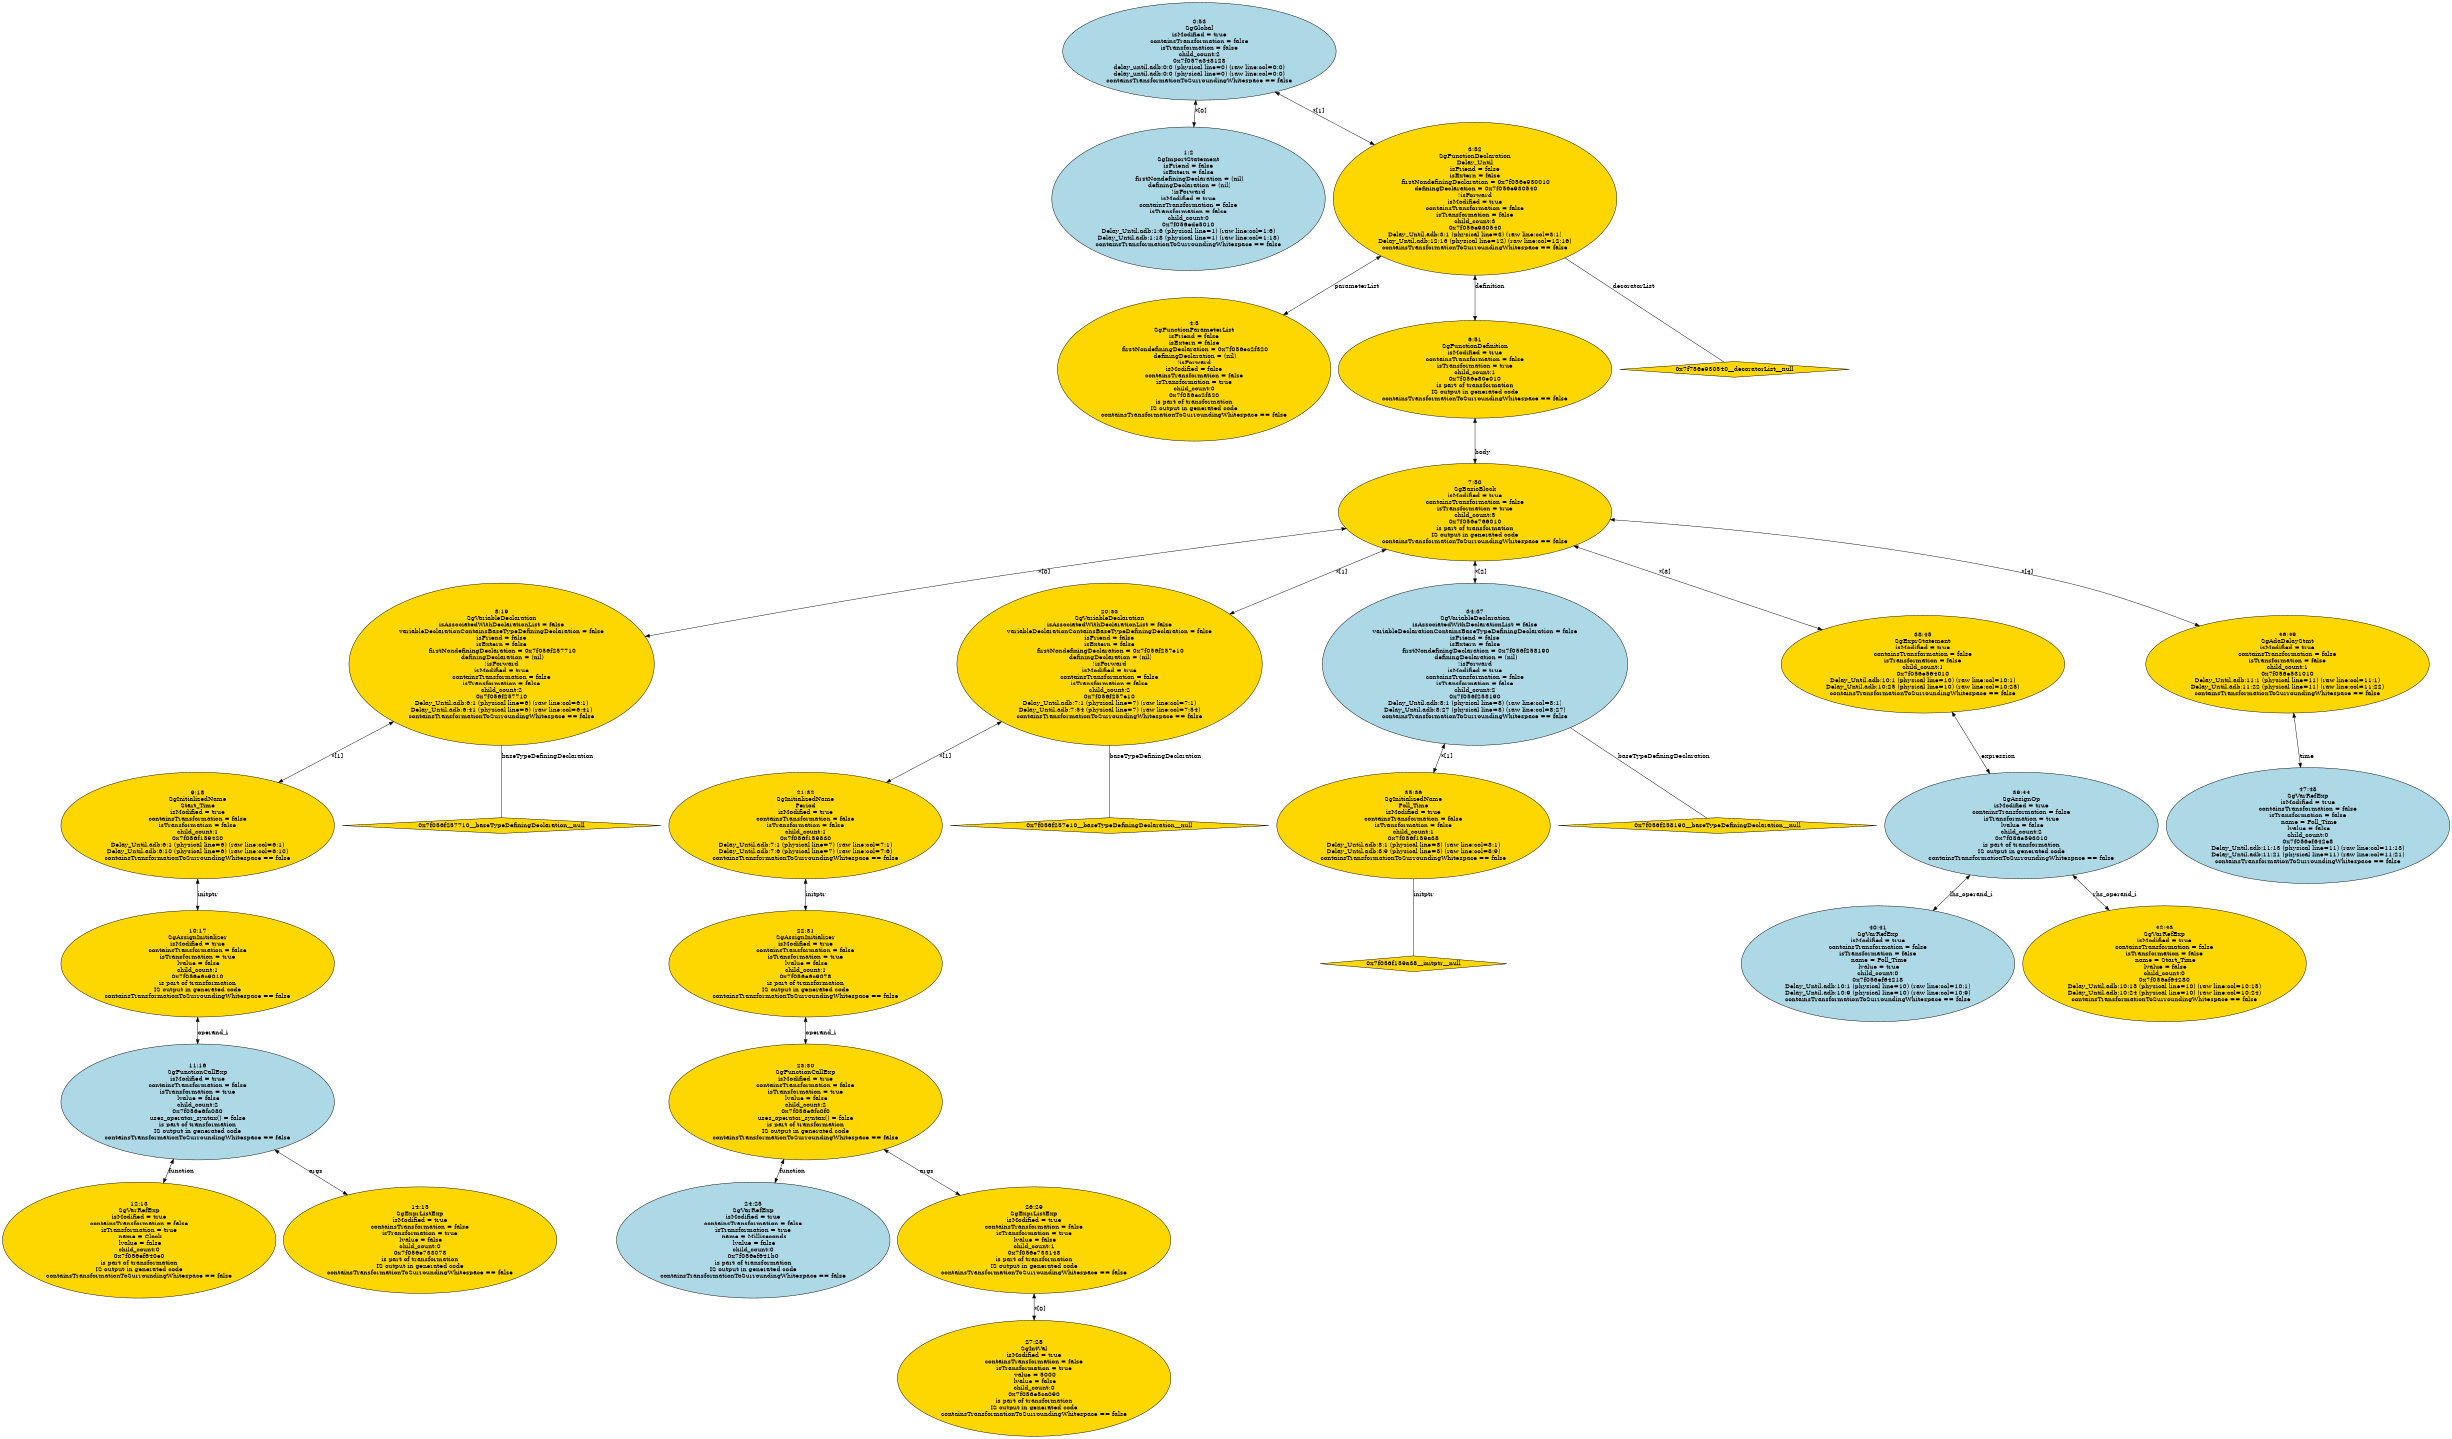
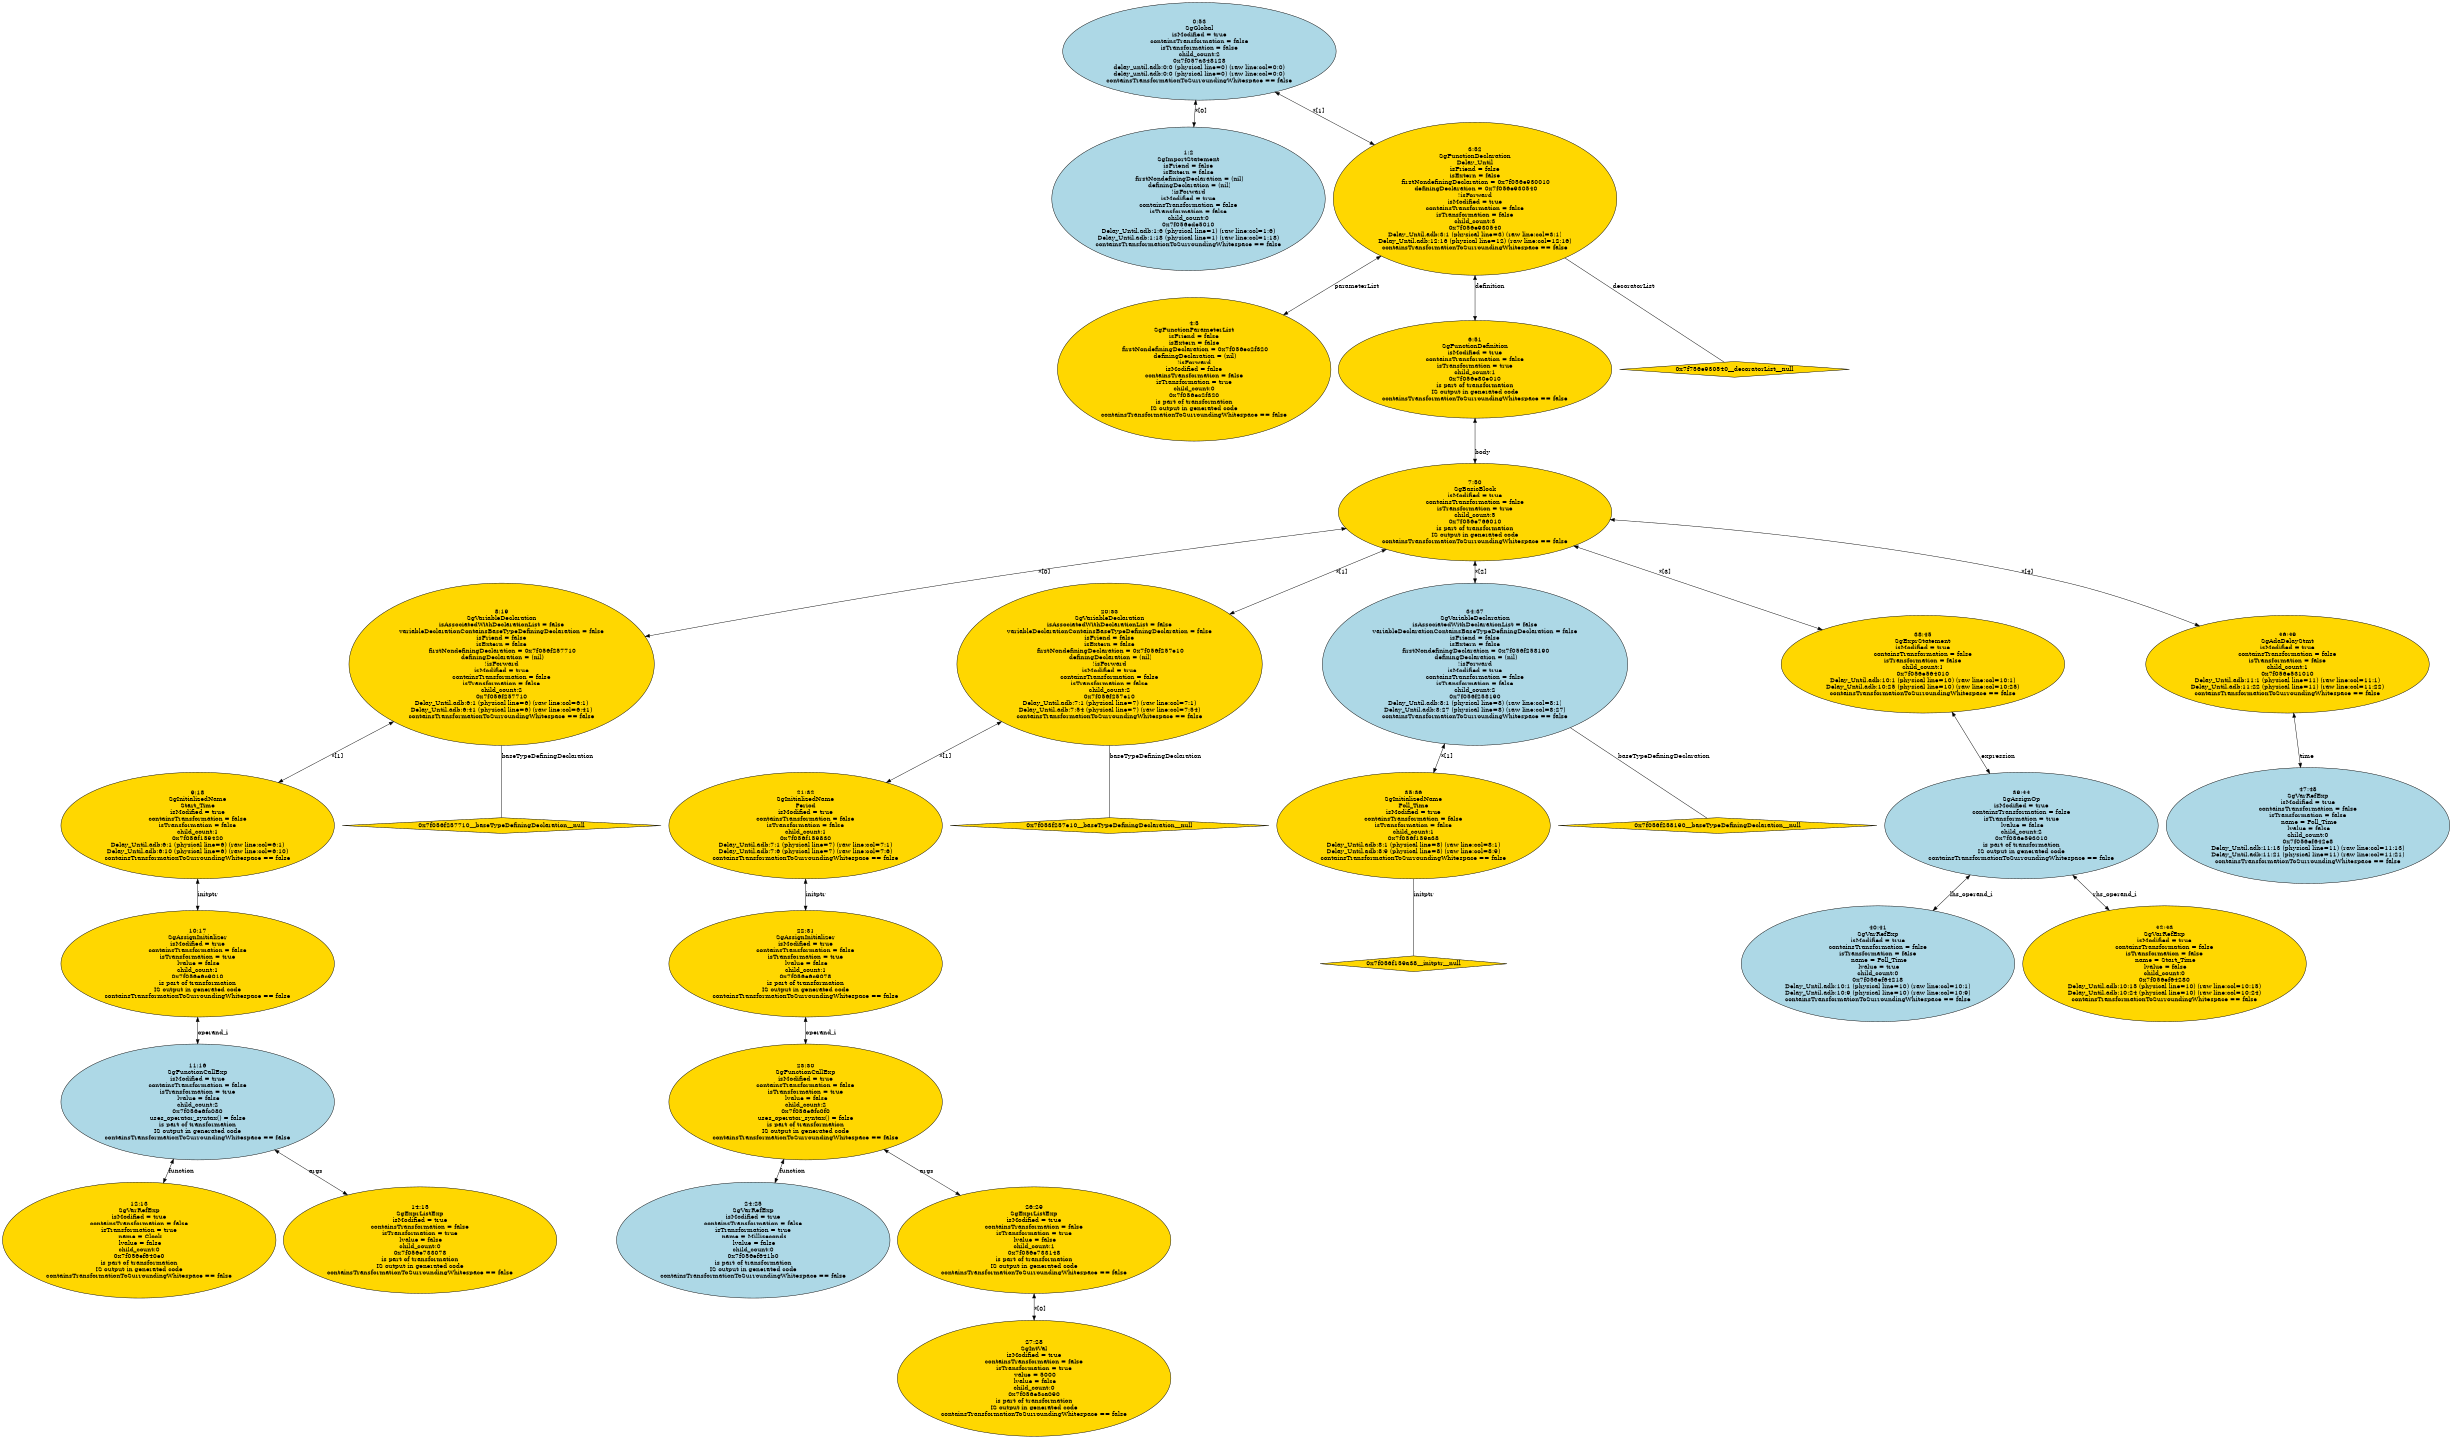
(1110, 826) -> (1110, 826)
